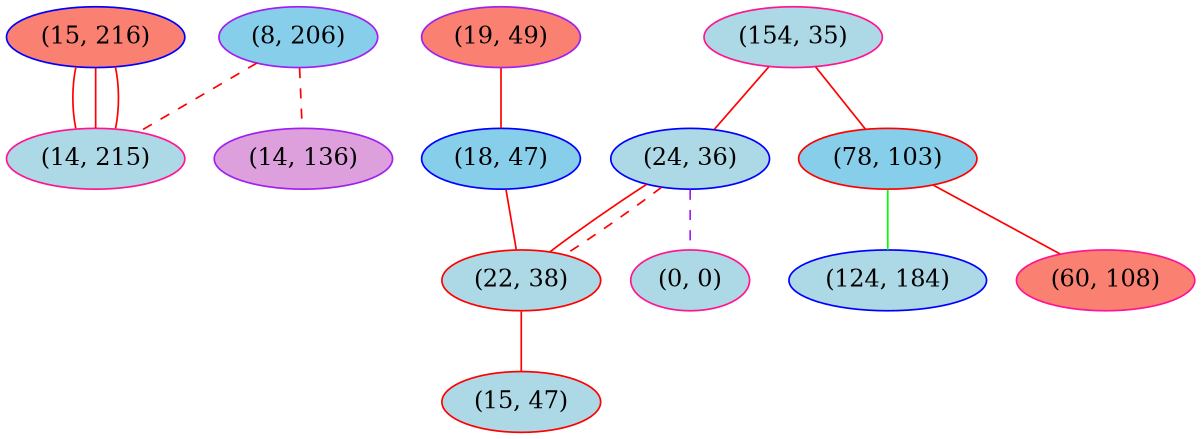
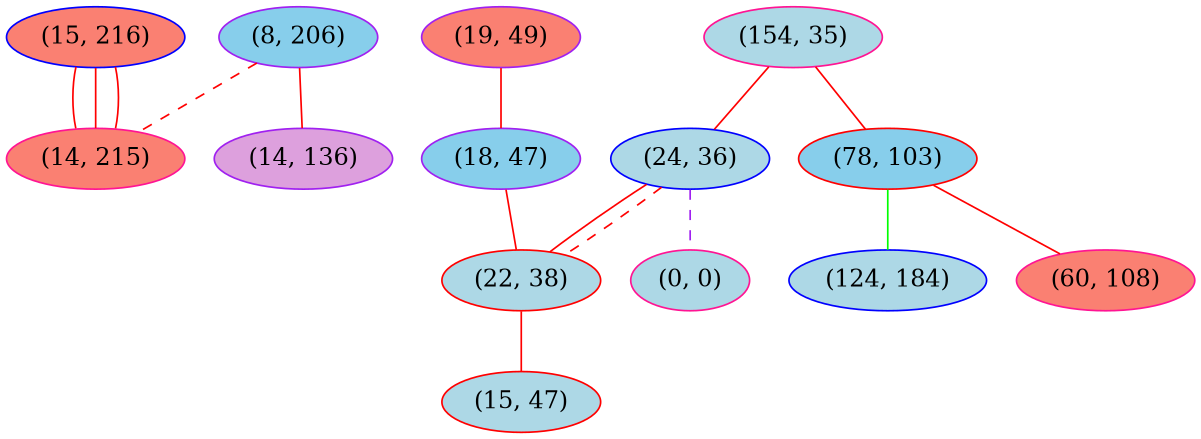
(301, 98) -> (301, 98)
(96, 159) -> (96, 159)
(501, 159) -> (501, 159)
